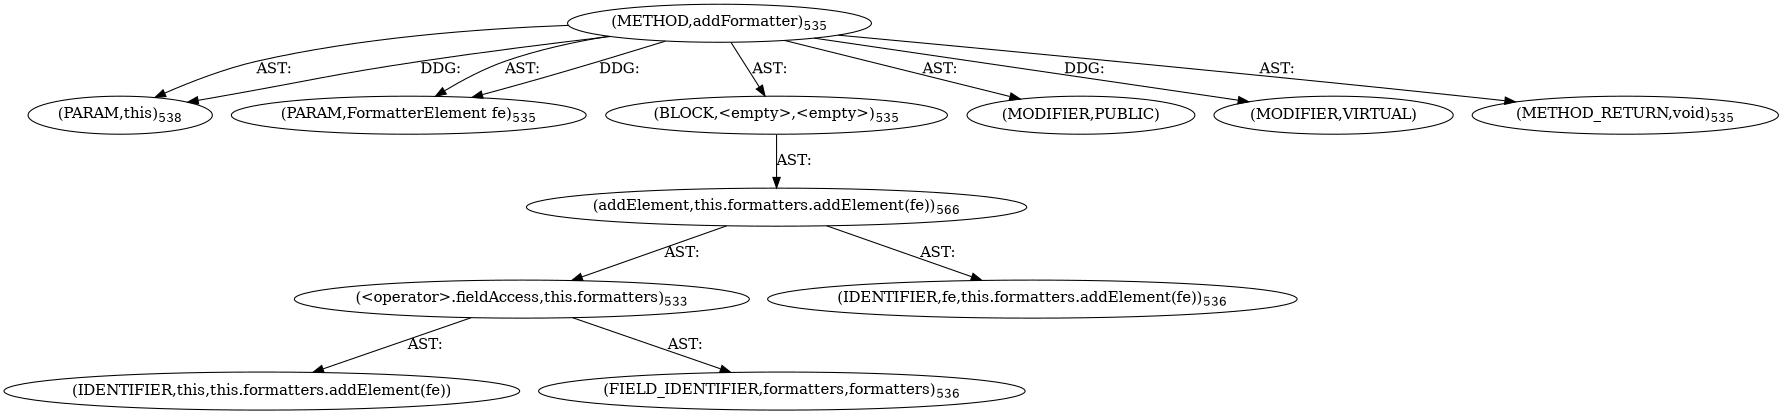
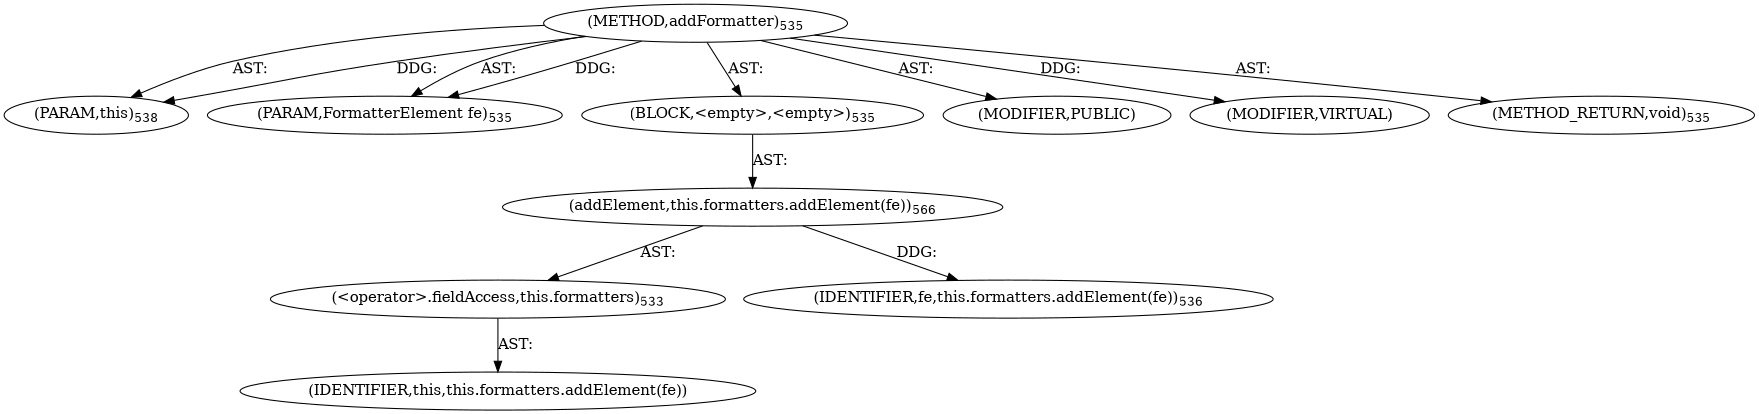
(940, 253) -> (919, 253)
(782, 391) -> none
